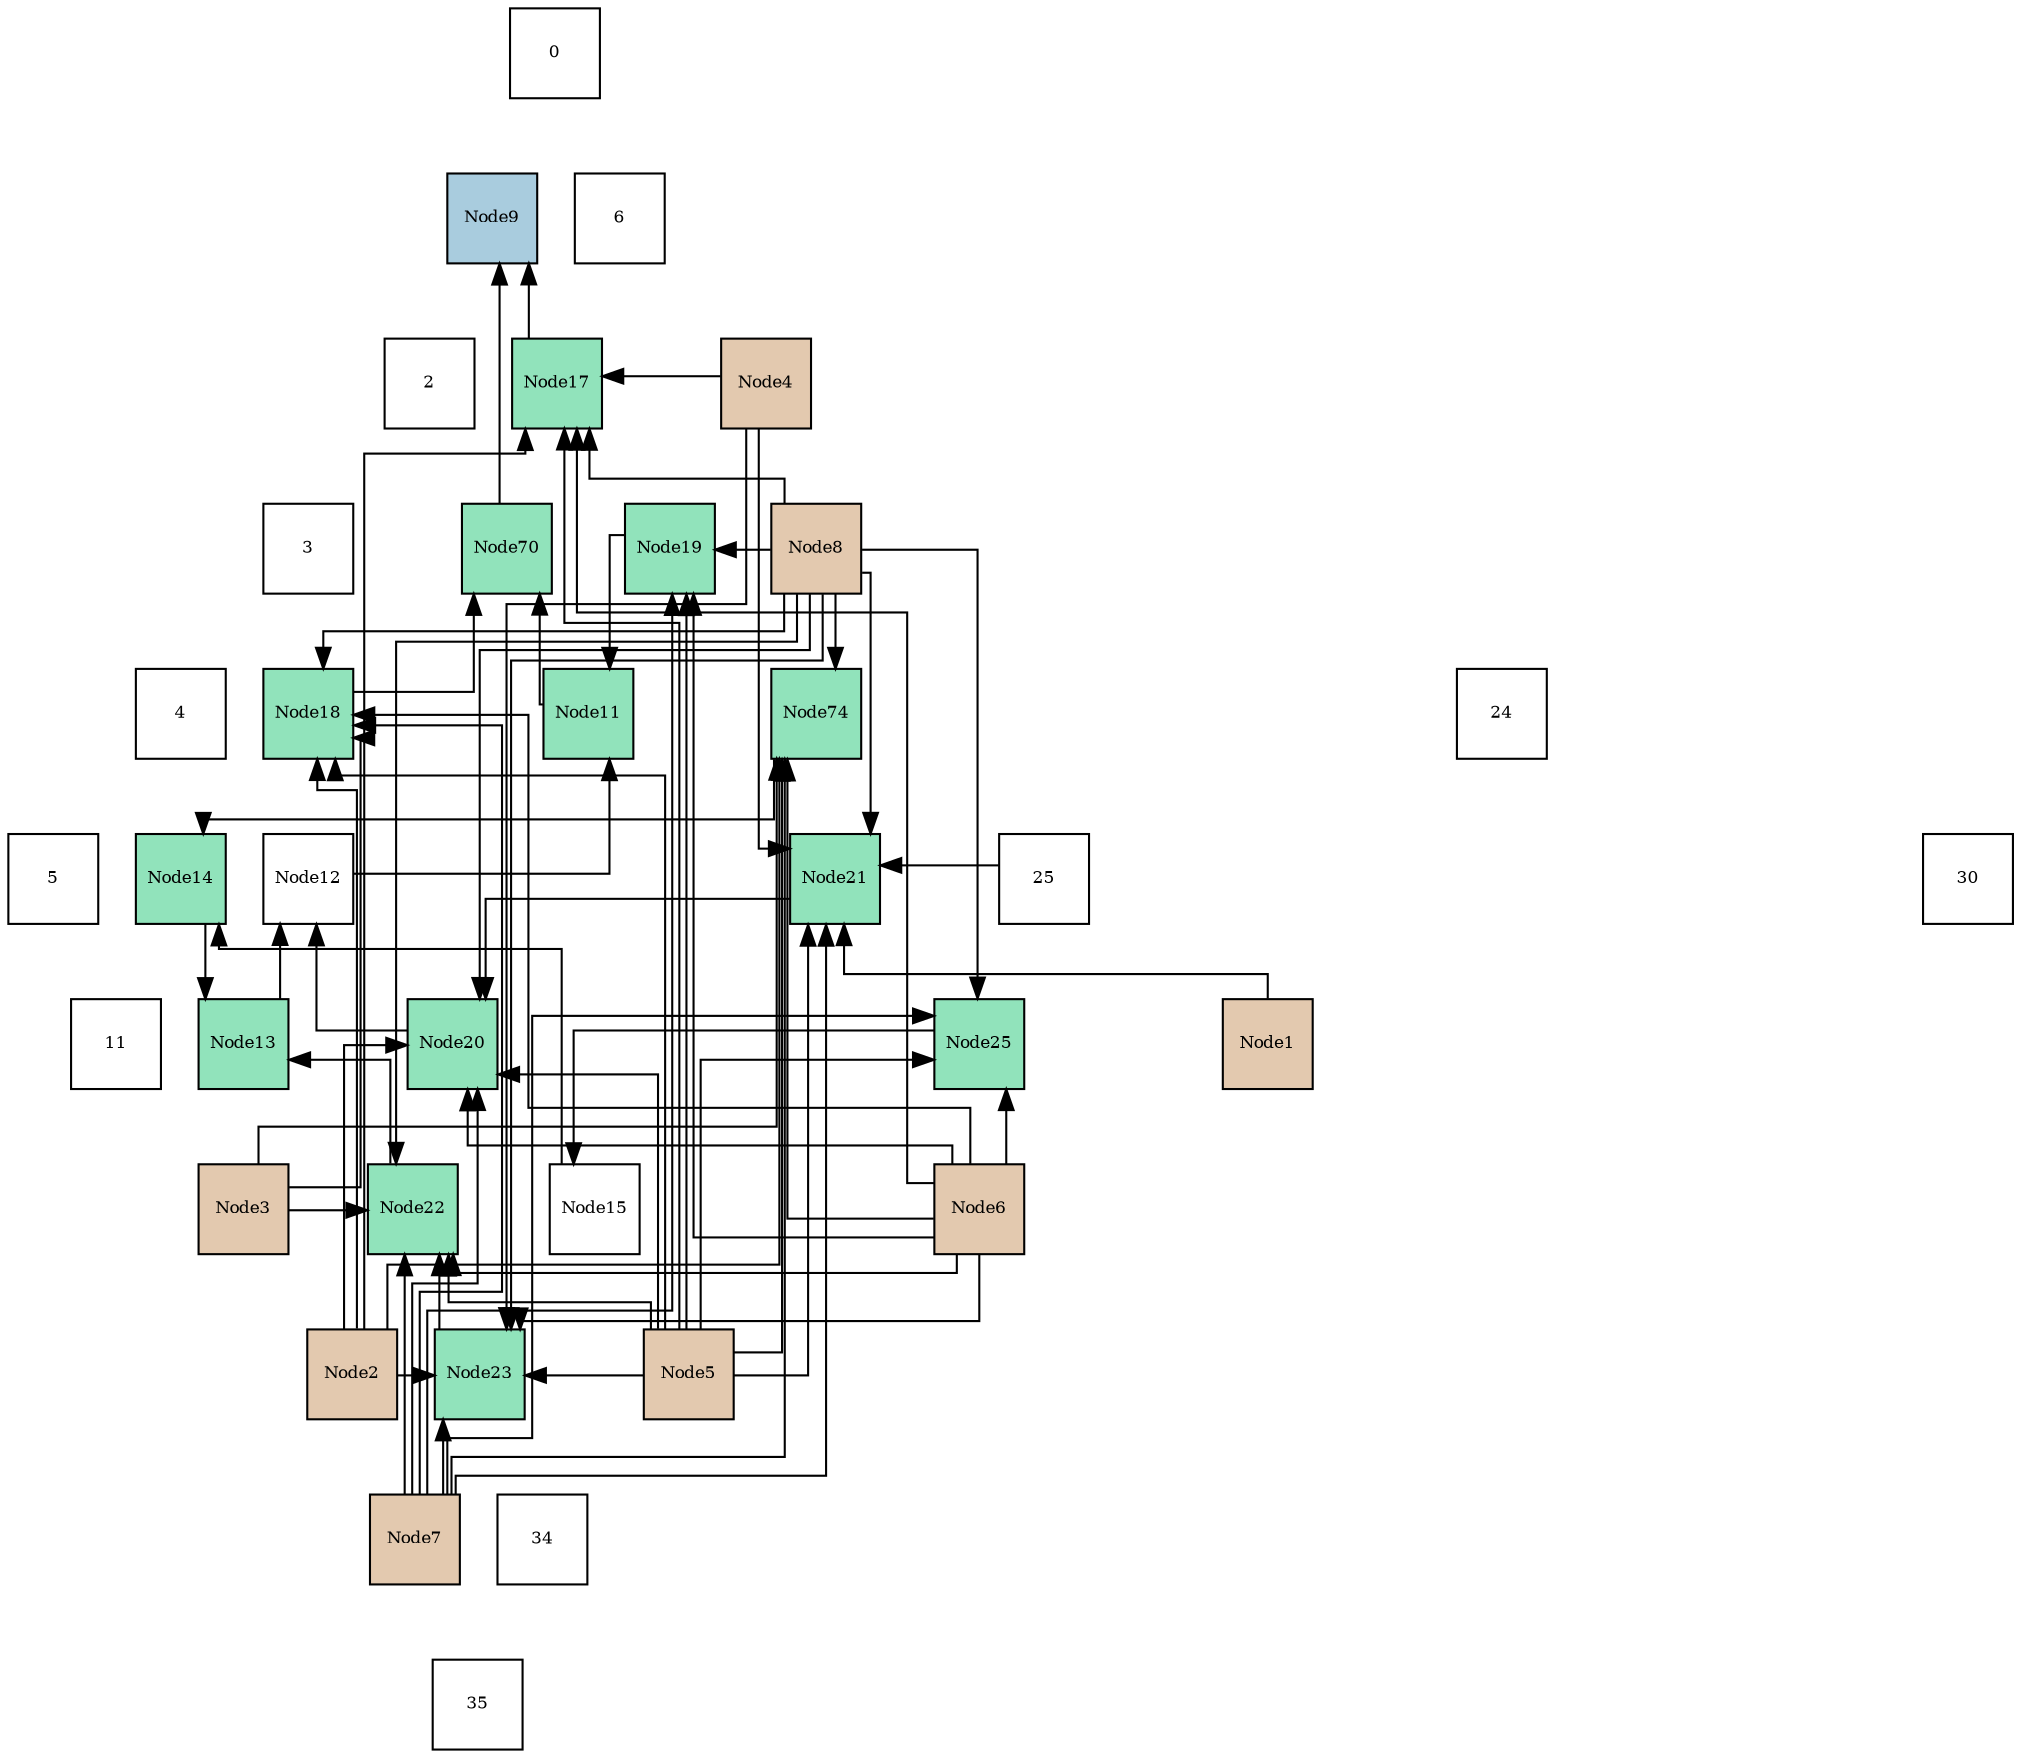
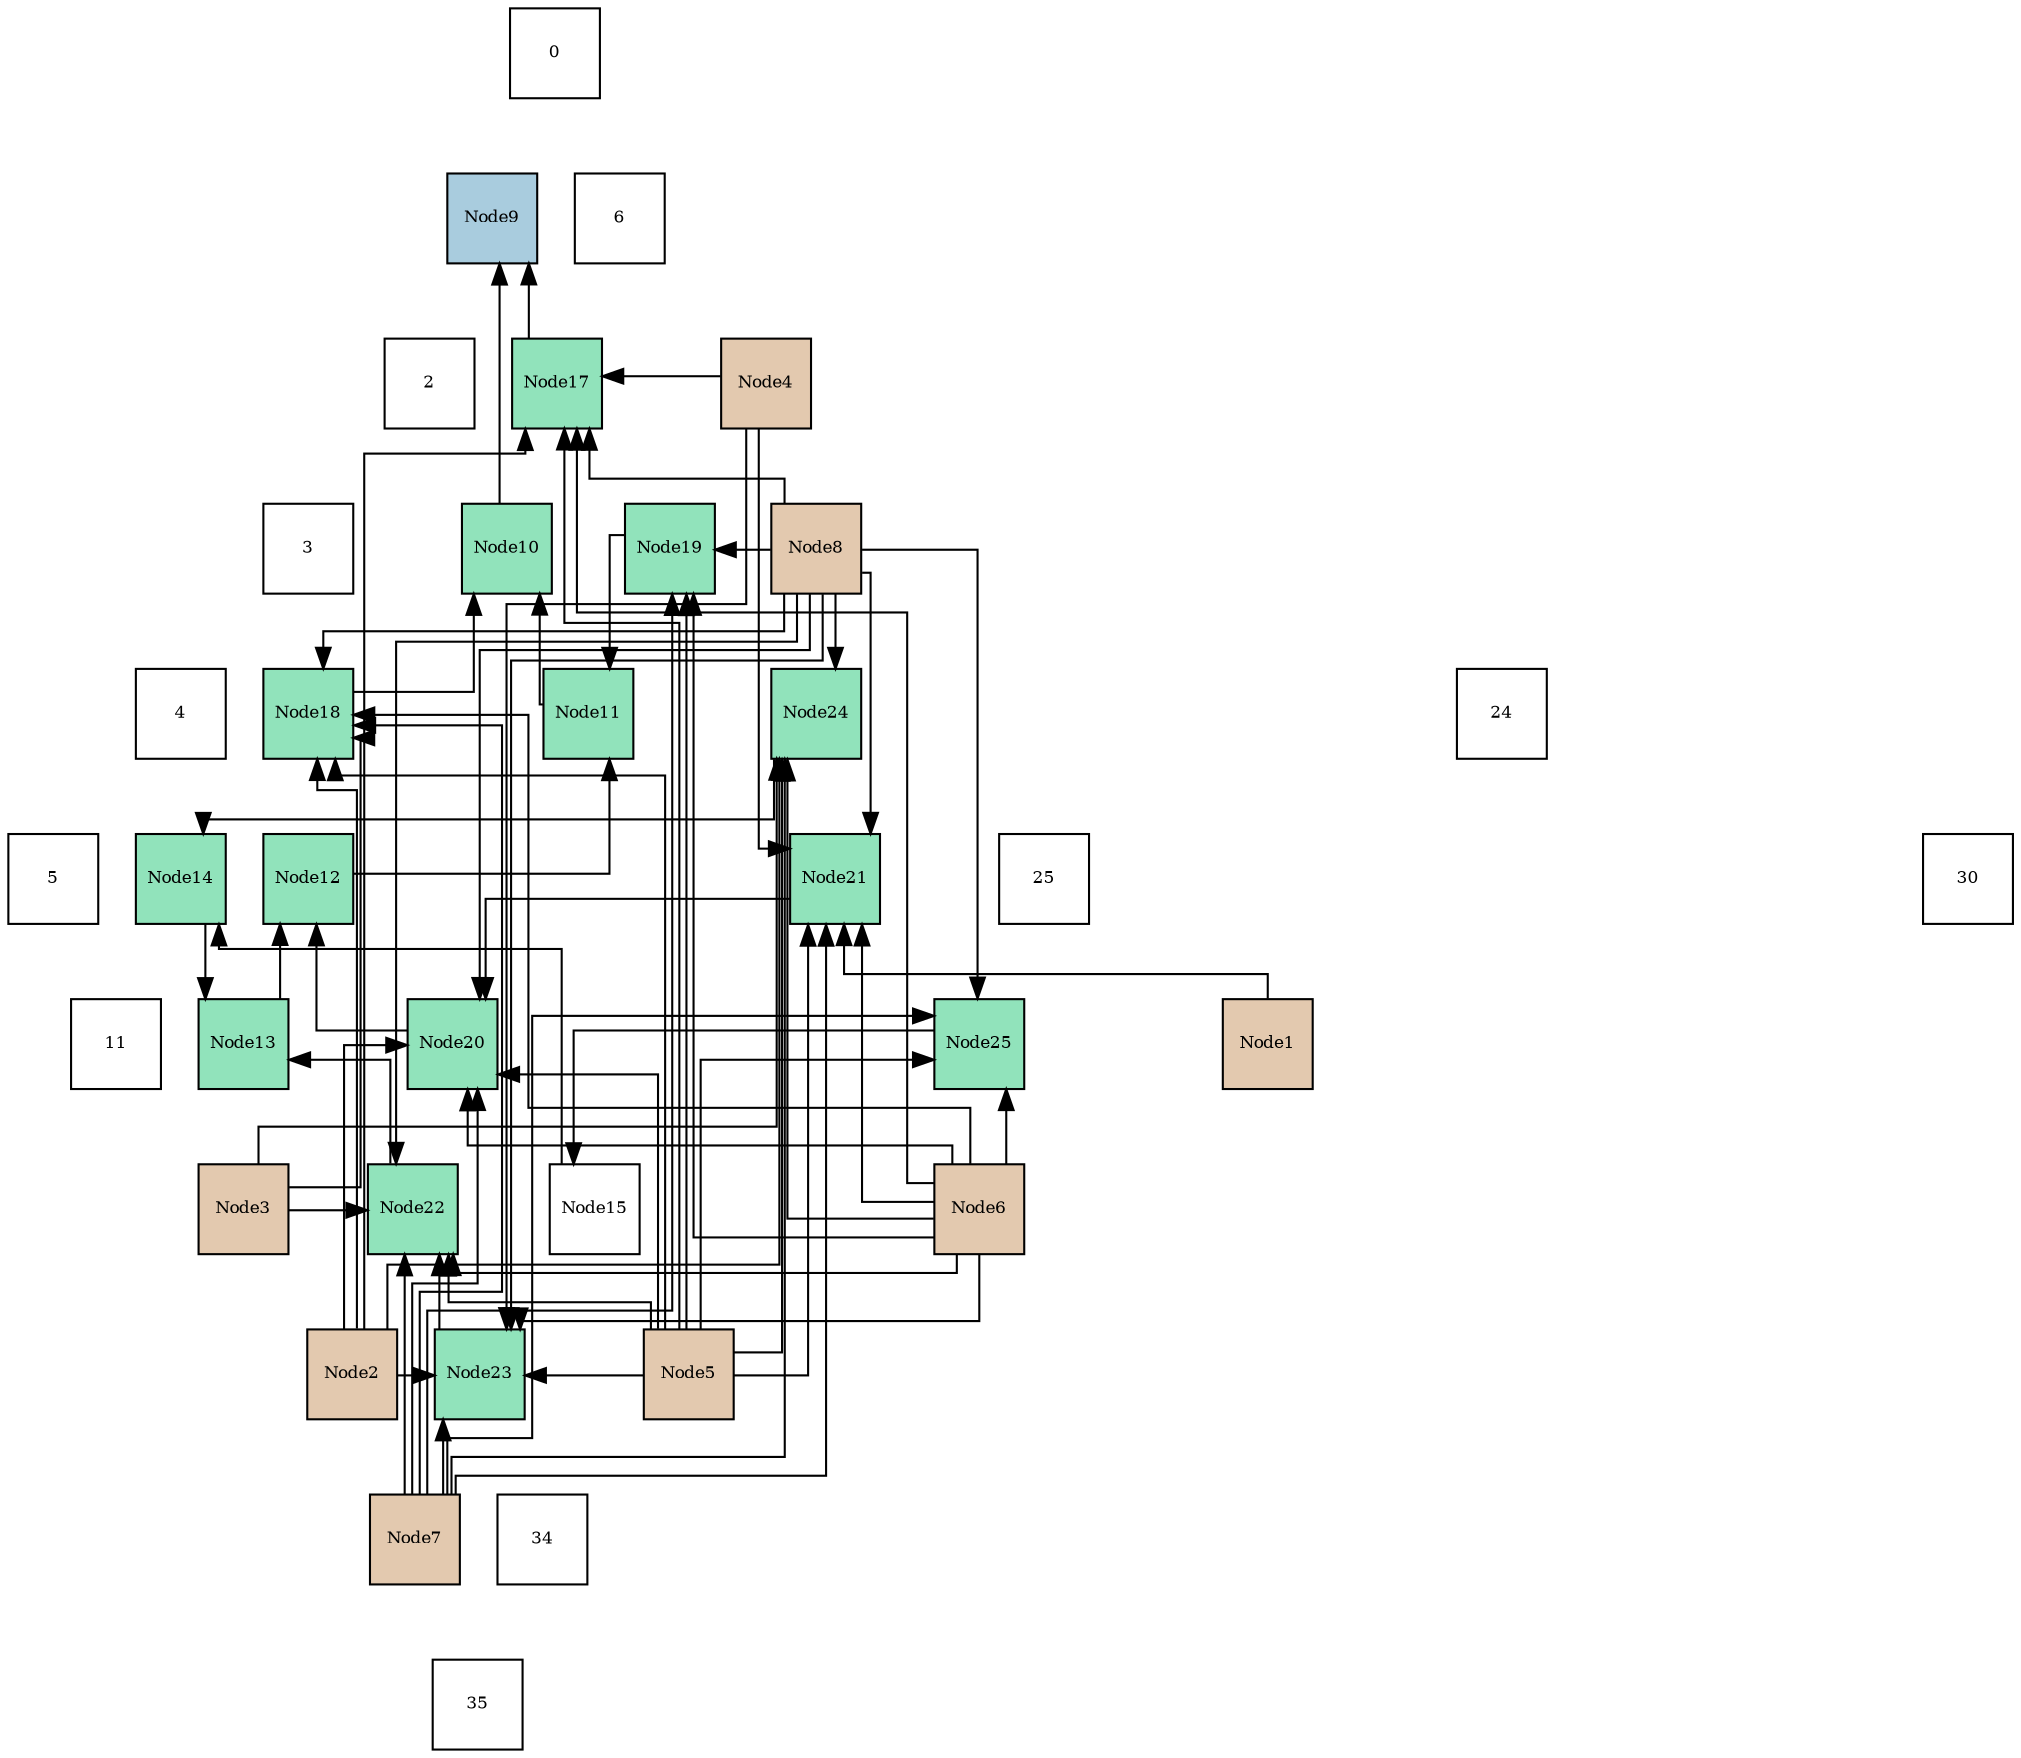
(507, 549) -> (507, 549)
(816, 714) -> (816, 714)
(950, 865) -> (862, 1126)
(308, 879) -> (308, 879)
